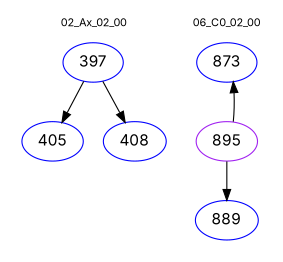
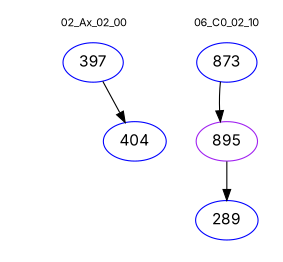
(227, 24) -> (227, 24)
(234, 107) -> (220, 96)
(53, 141) -> none
(135, 141) -> (135, 141)
(227, 220) -> (227, 220)
